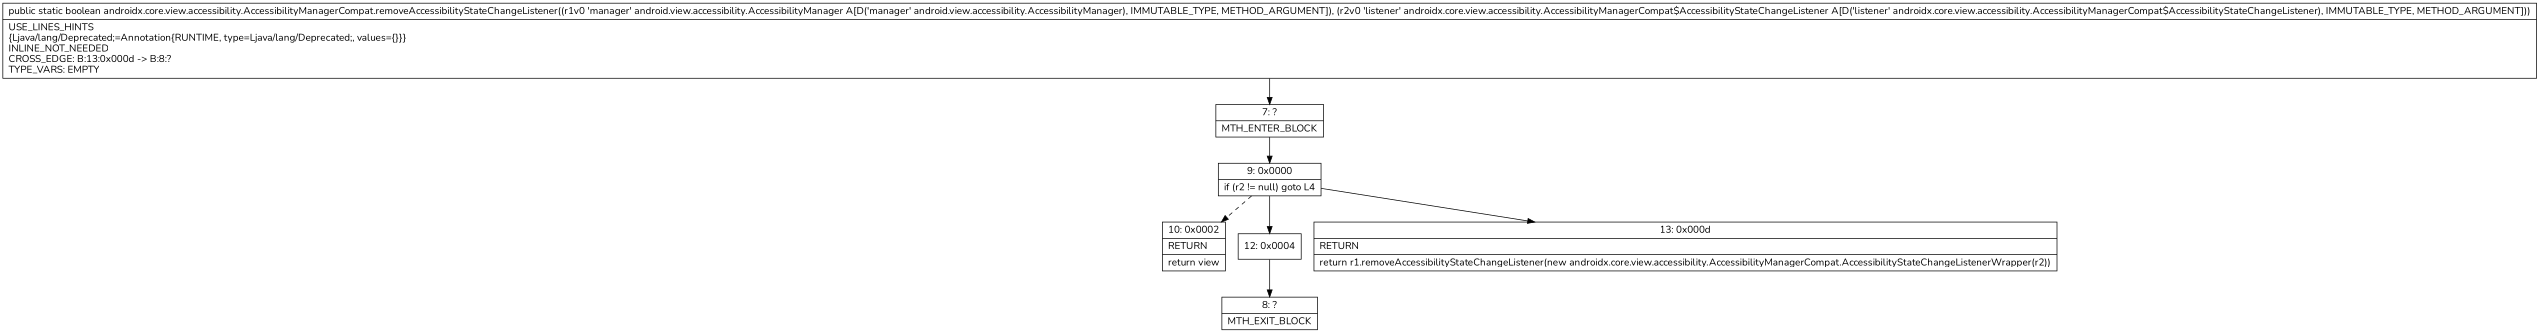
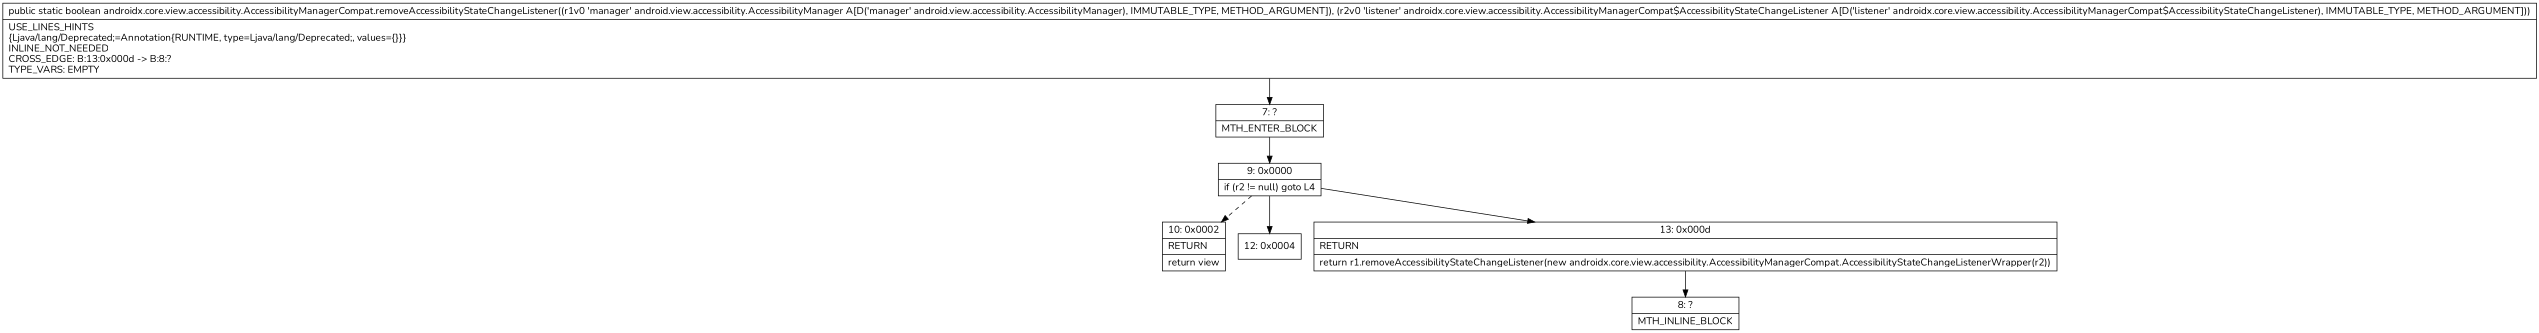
(1270, 275) -> (1685, 280)
(1270, 321) -> (1685, 321)
